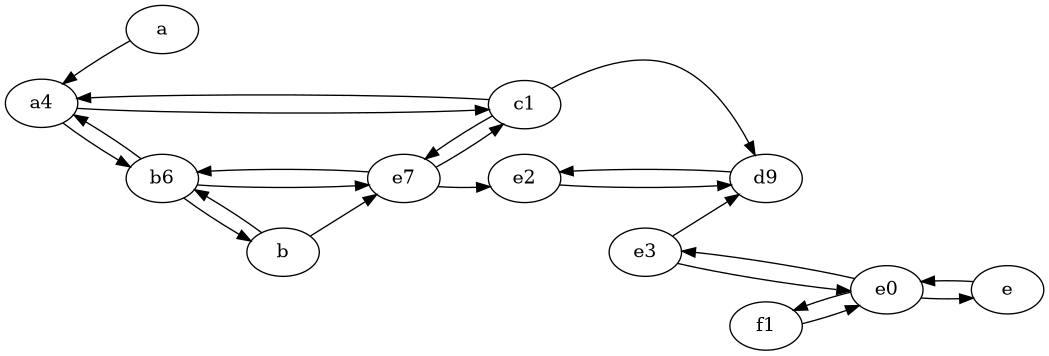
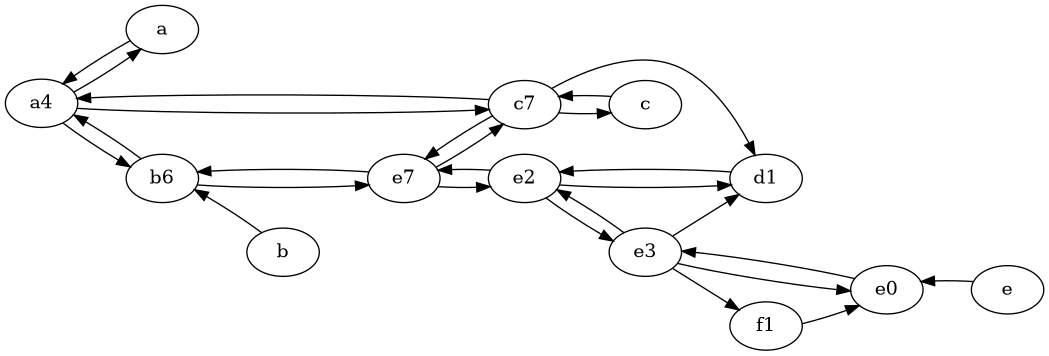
none -> (102, 75)
(525, 105) -> (525, 105)
none -> (645, 105)
(766, 178) -> (766, 178)
none -> (597, 214)
(211, 217) -> none
none -> (573, 217)
(338, 219) -> (471, 169)
(828, 298) -> (700, 286)
(940, 299) -> none
